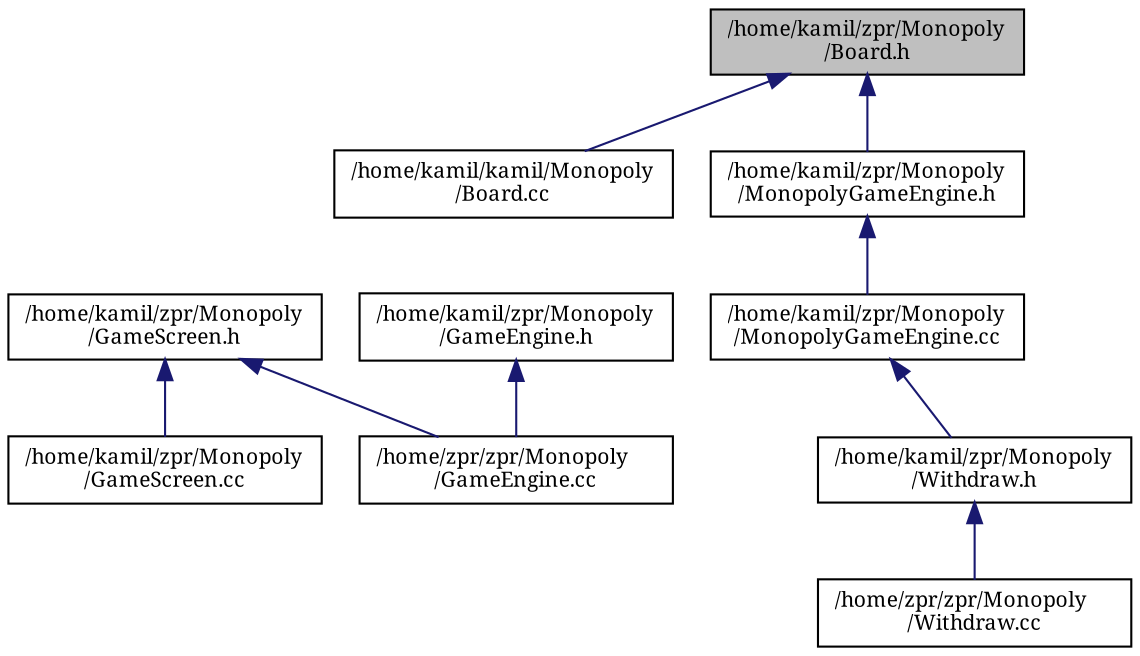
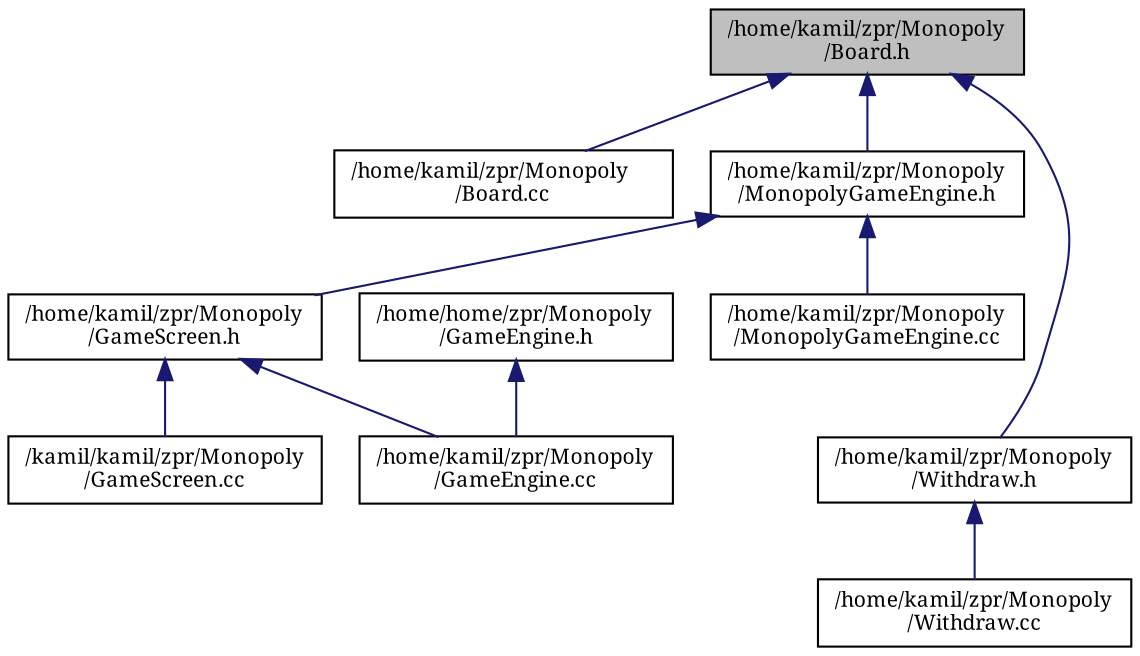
(504, 184) -> (504, 184)
none -> (505, 258)
(516, 327) -> (516, 327)
(928, 407) -> (1069, 250)
(165, 470) -> (165, 470)
(516, 470) -> (516, 470)
(975, 613) -> (975, 613)
